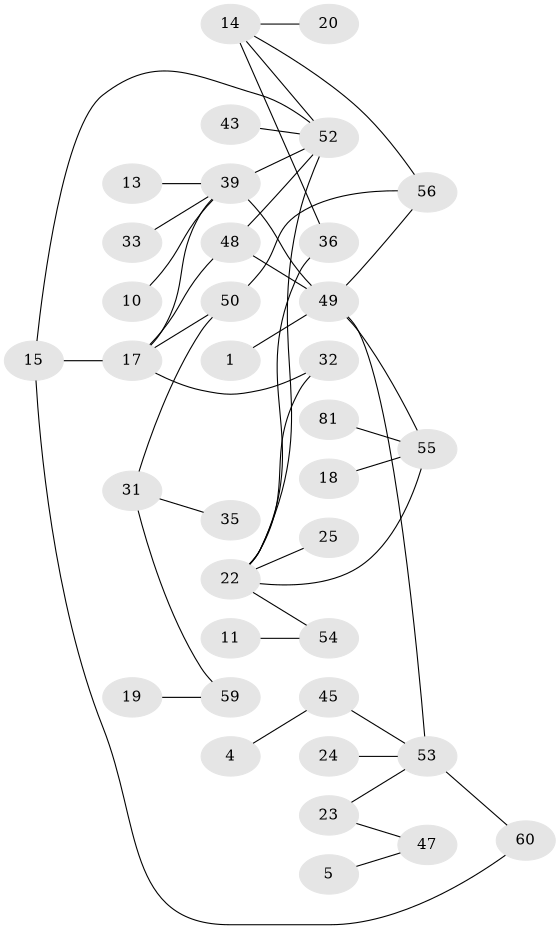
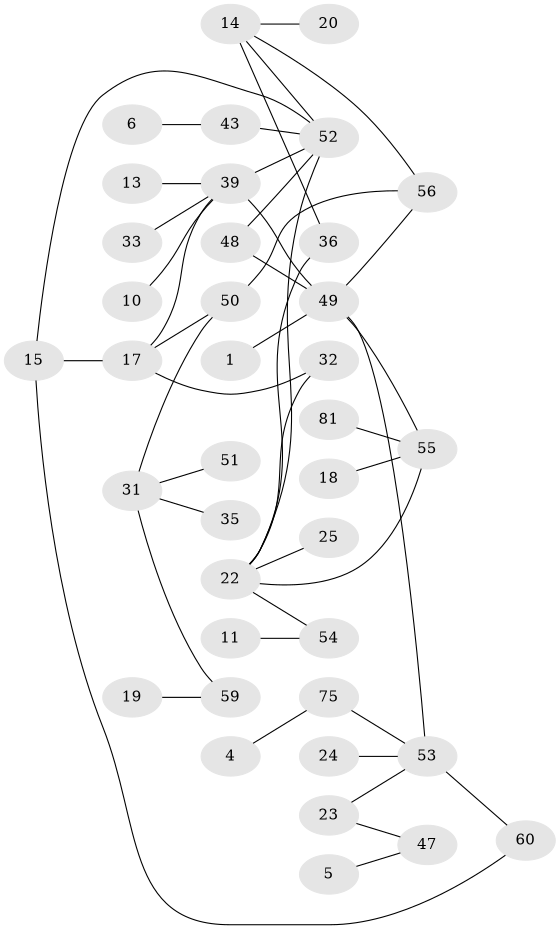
none -> (132, 125)
(183, 299) -> none
none -> (231, 461)
(329, 697) -> (329, 697)
